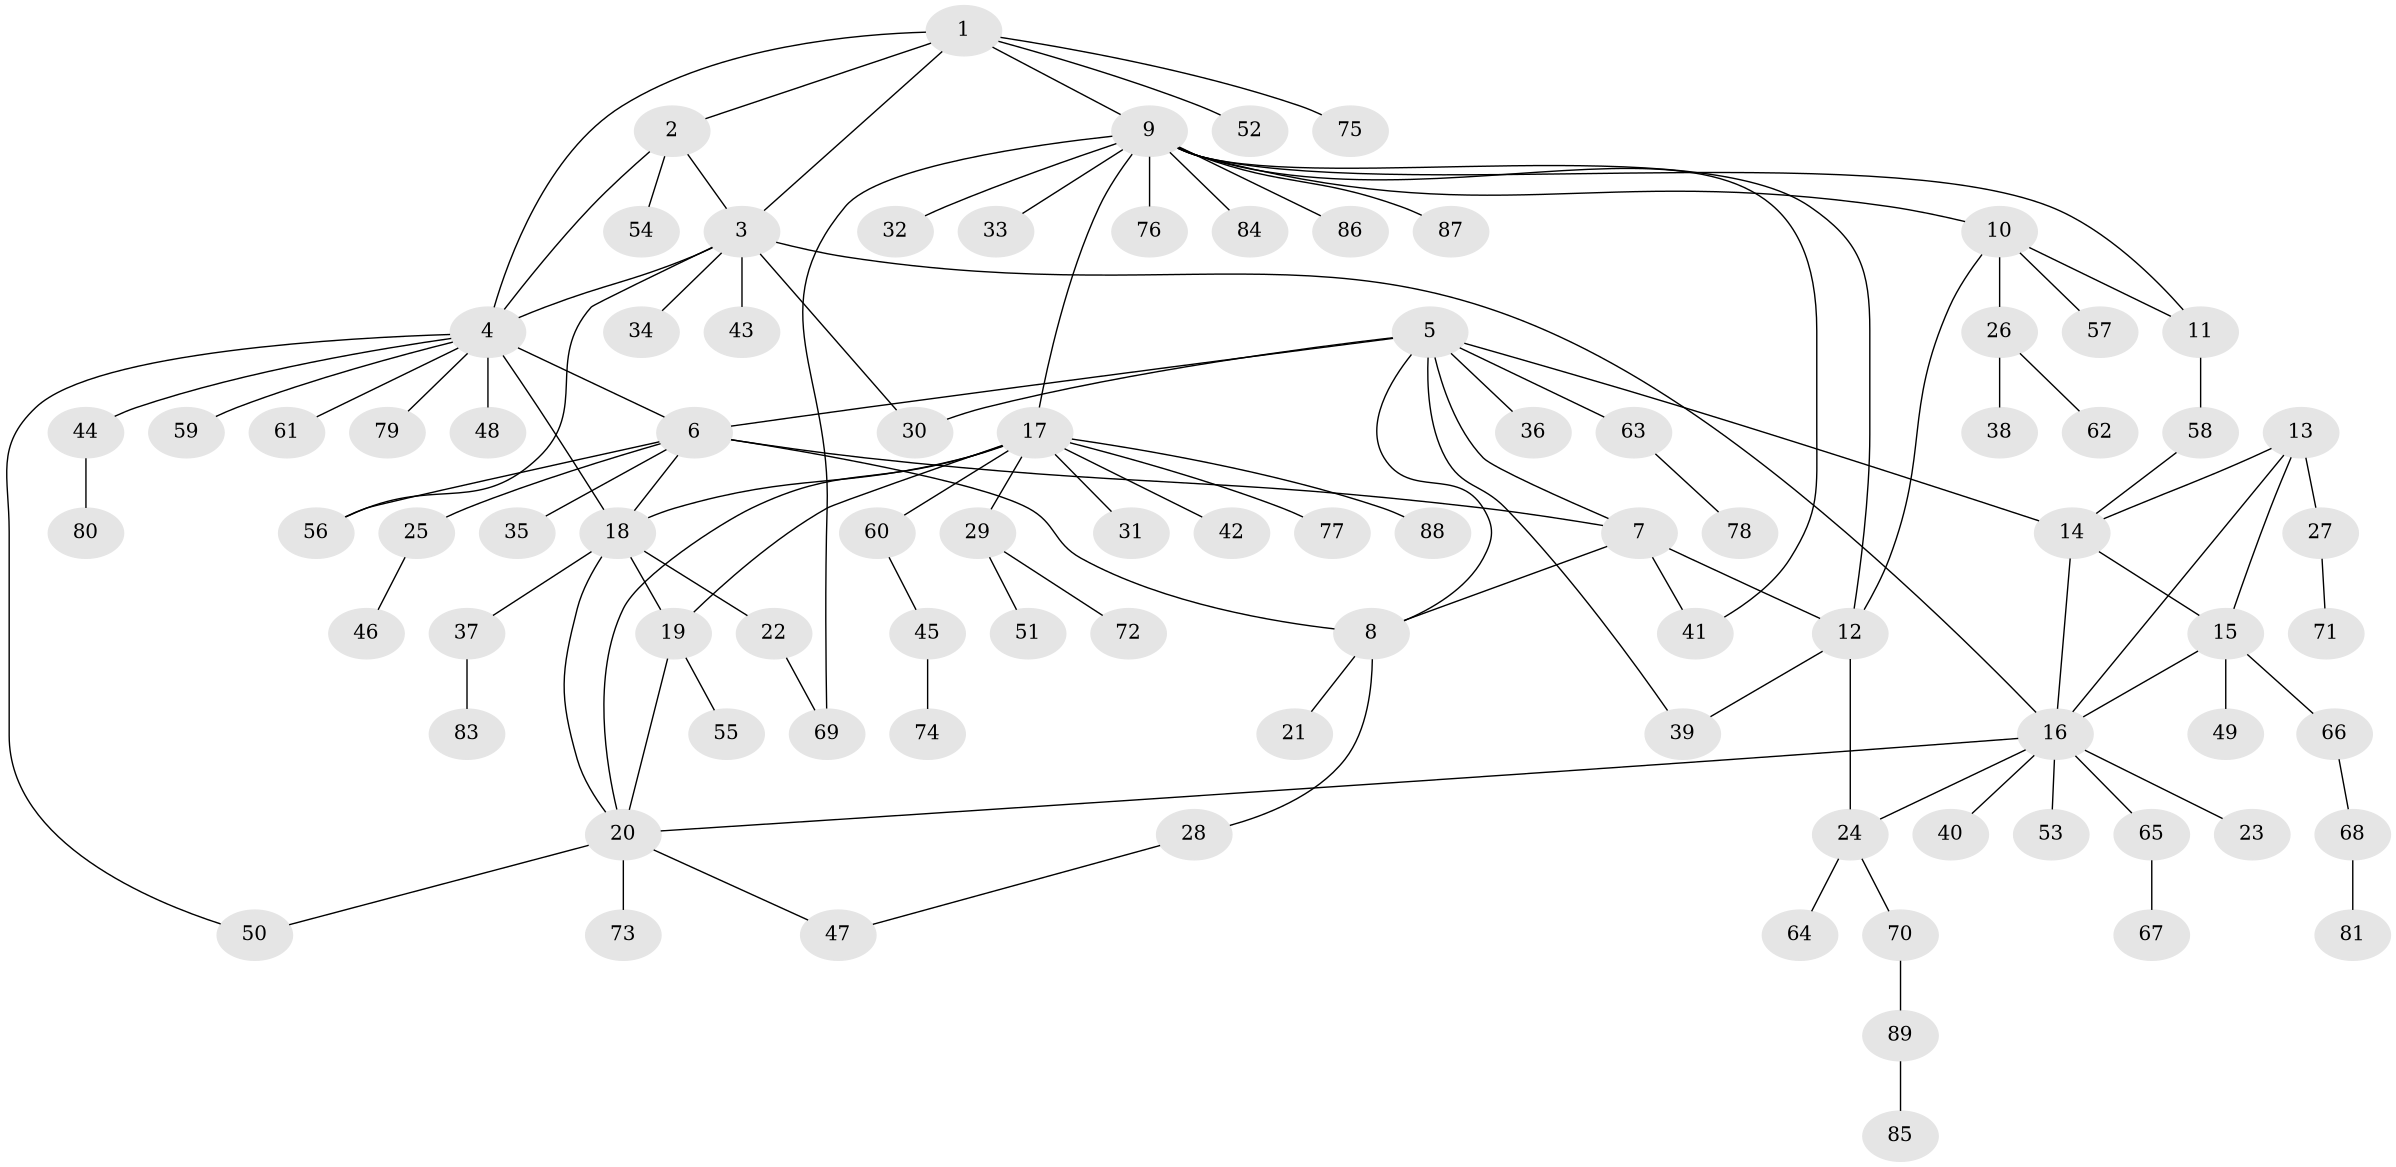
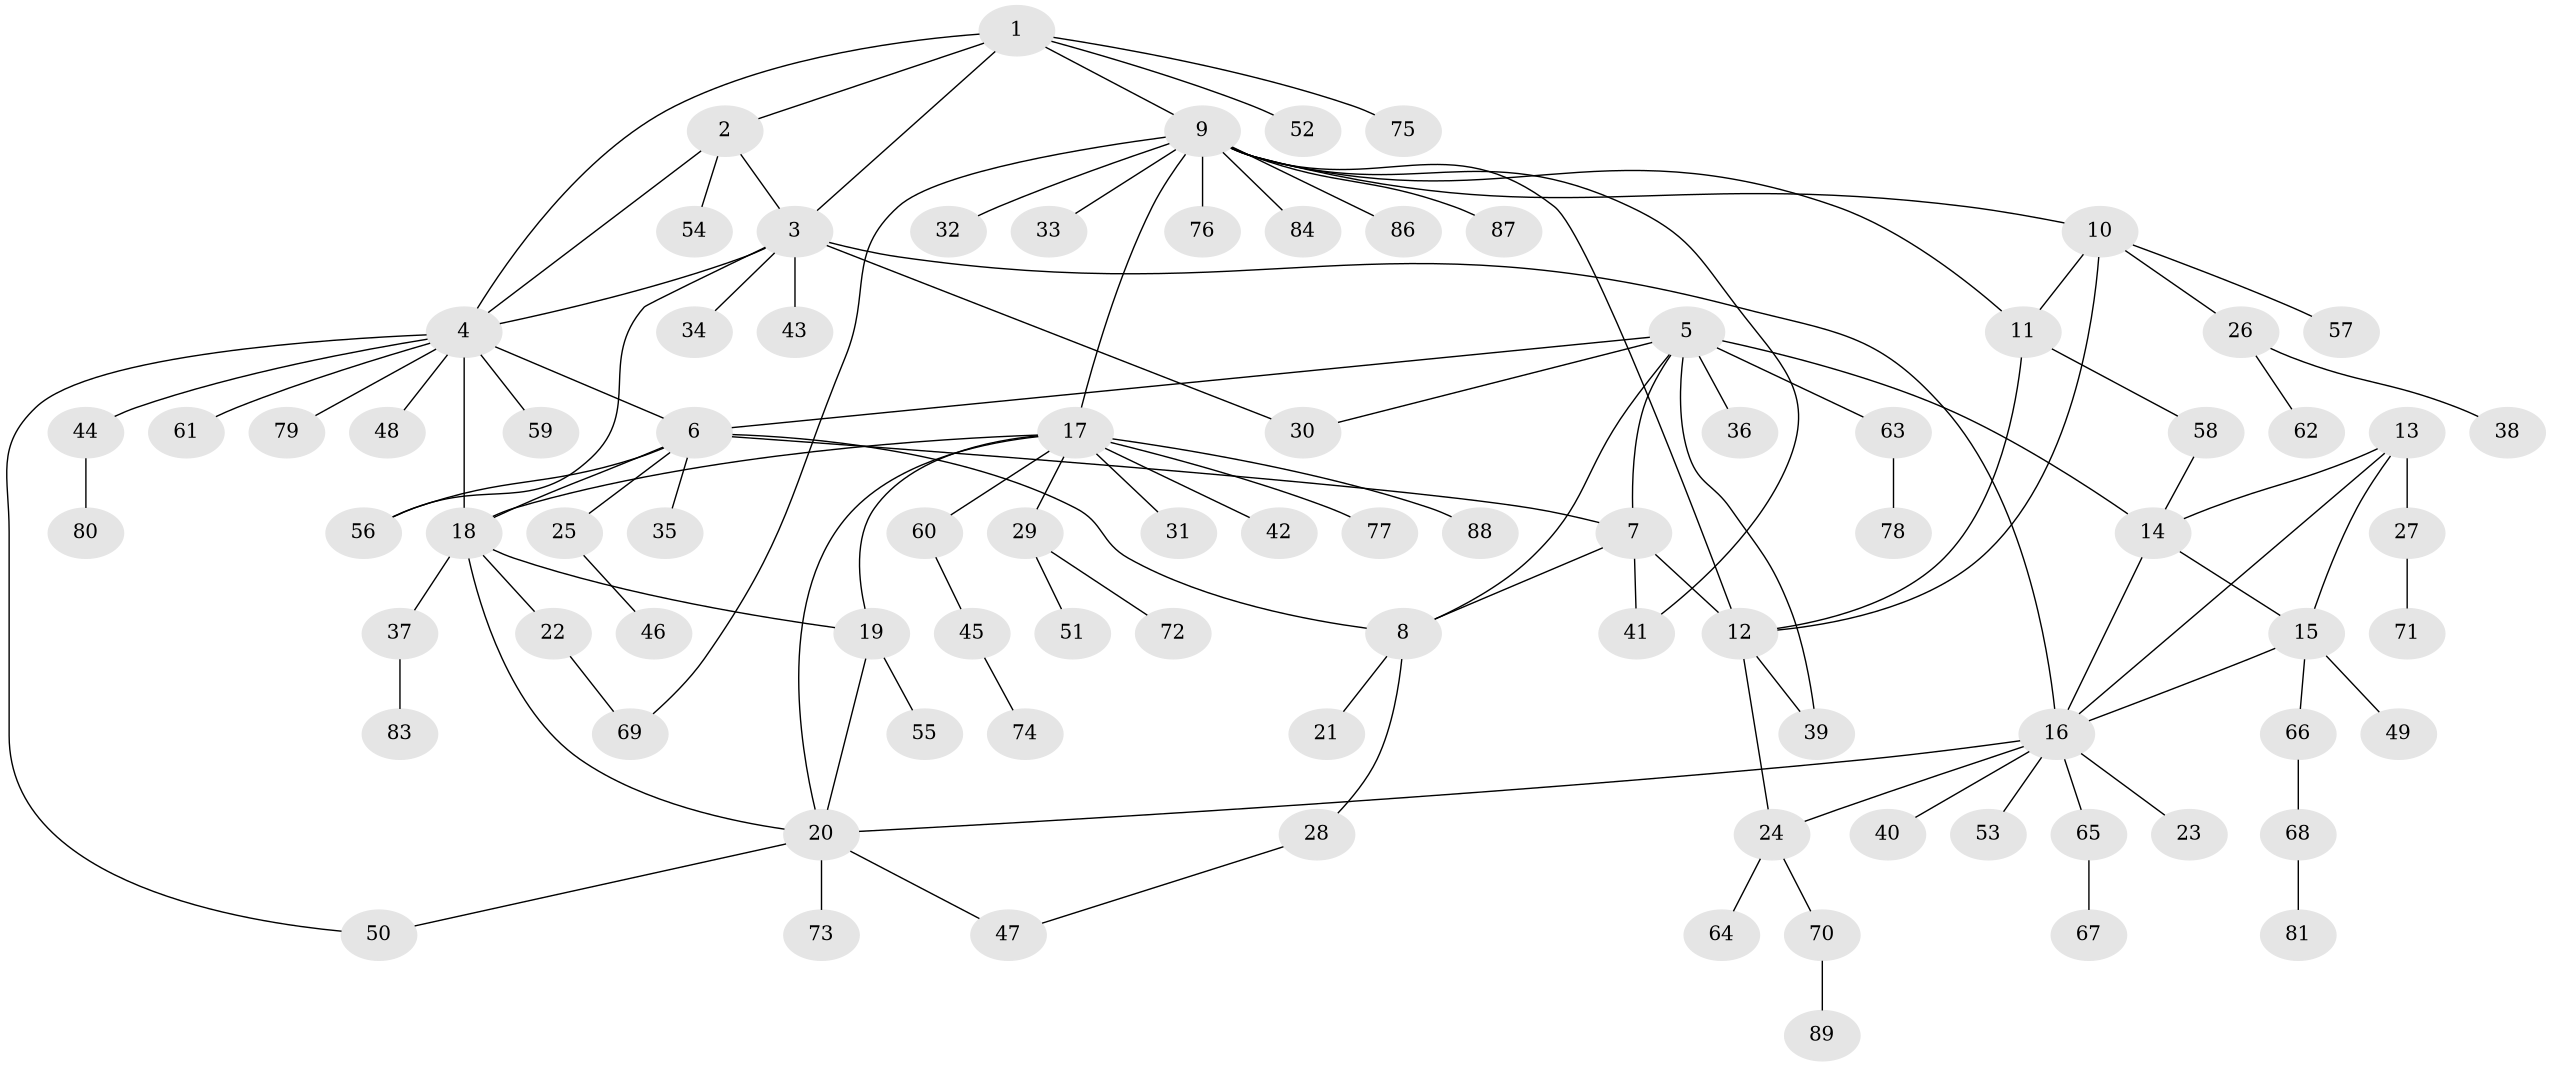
none -> (1955, 545)
(1901, 1136) -> none
